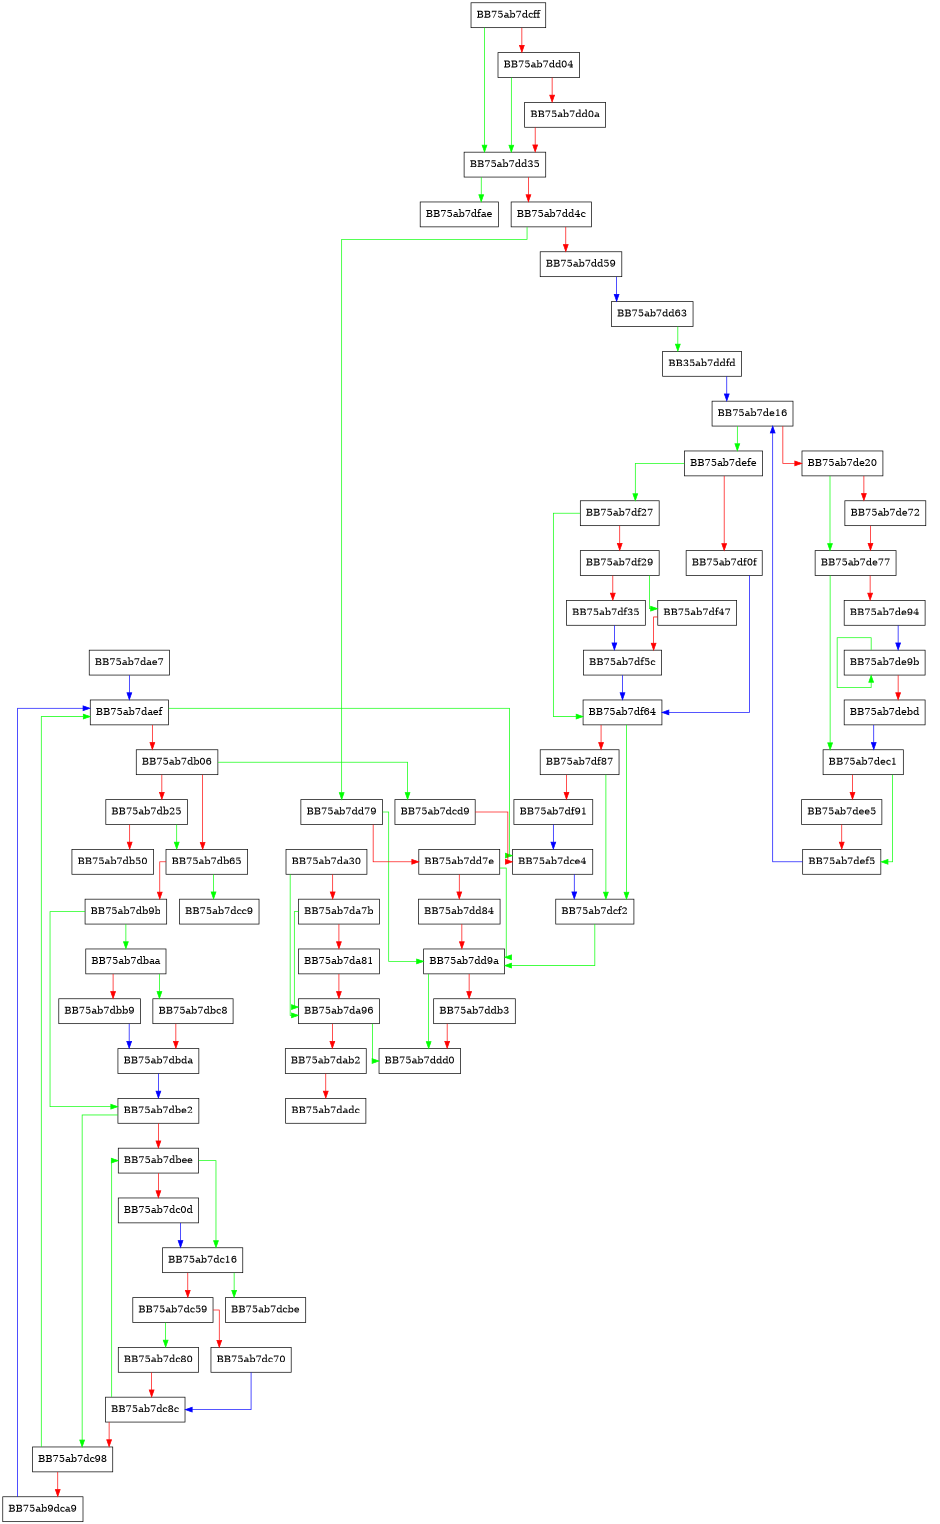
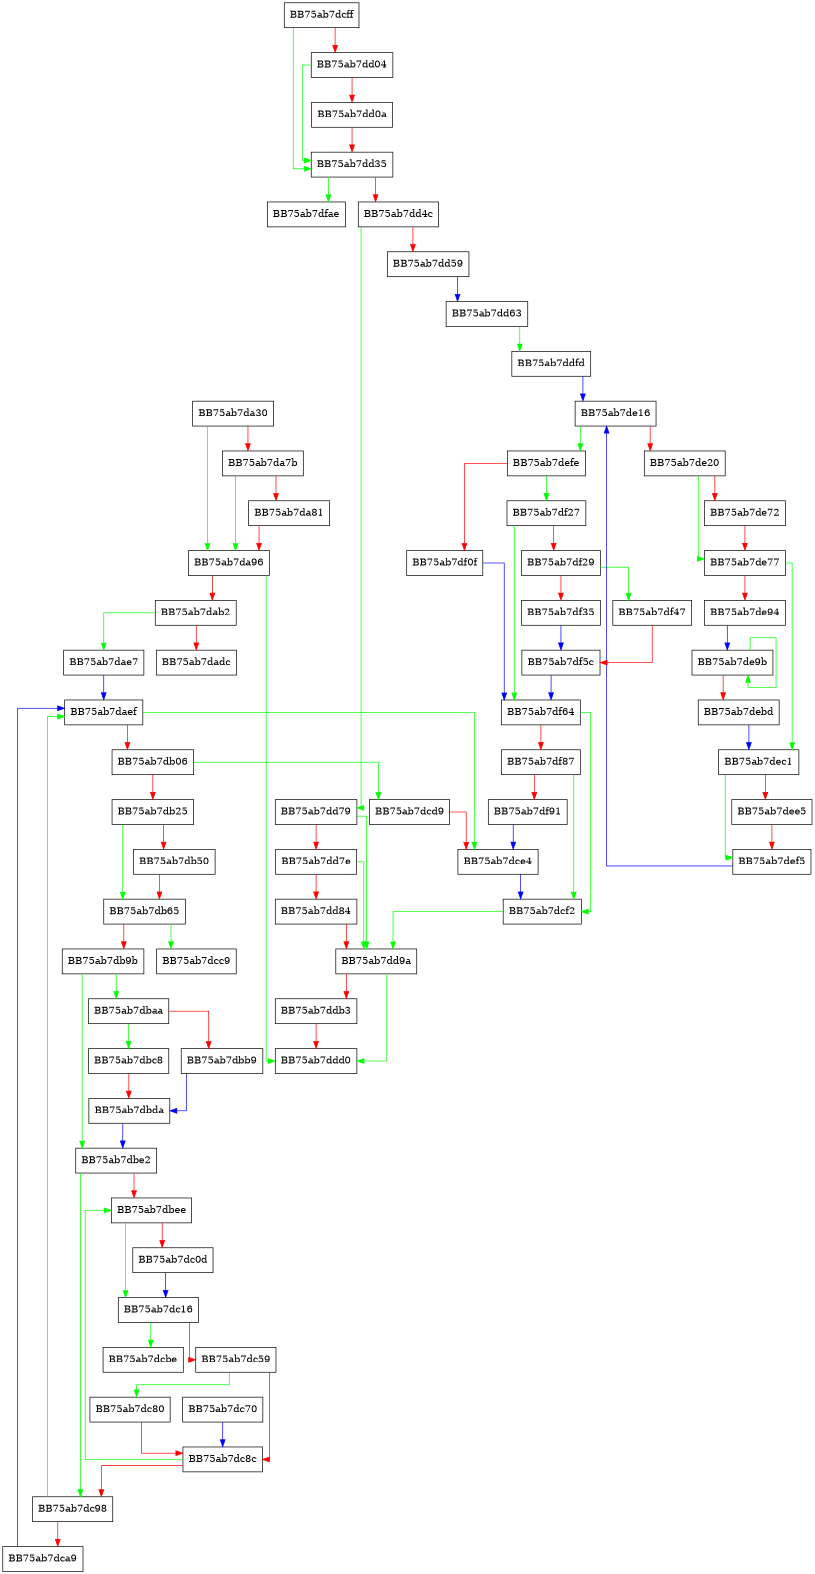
(702, 364) -> (551, 364)
none -> (114, 613)
(203, 809) -> (159, 883)
(219, 1322) -> (269, 1416)
(43, 1509) -> (43, 1559)
